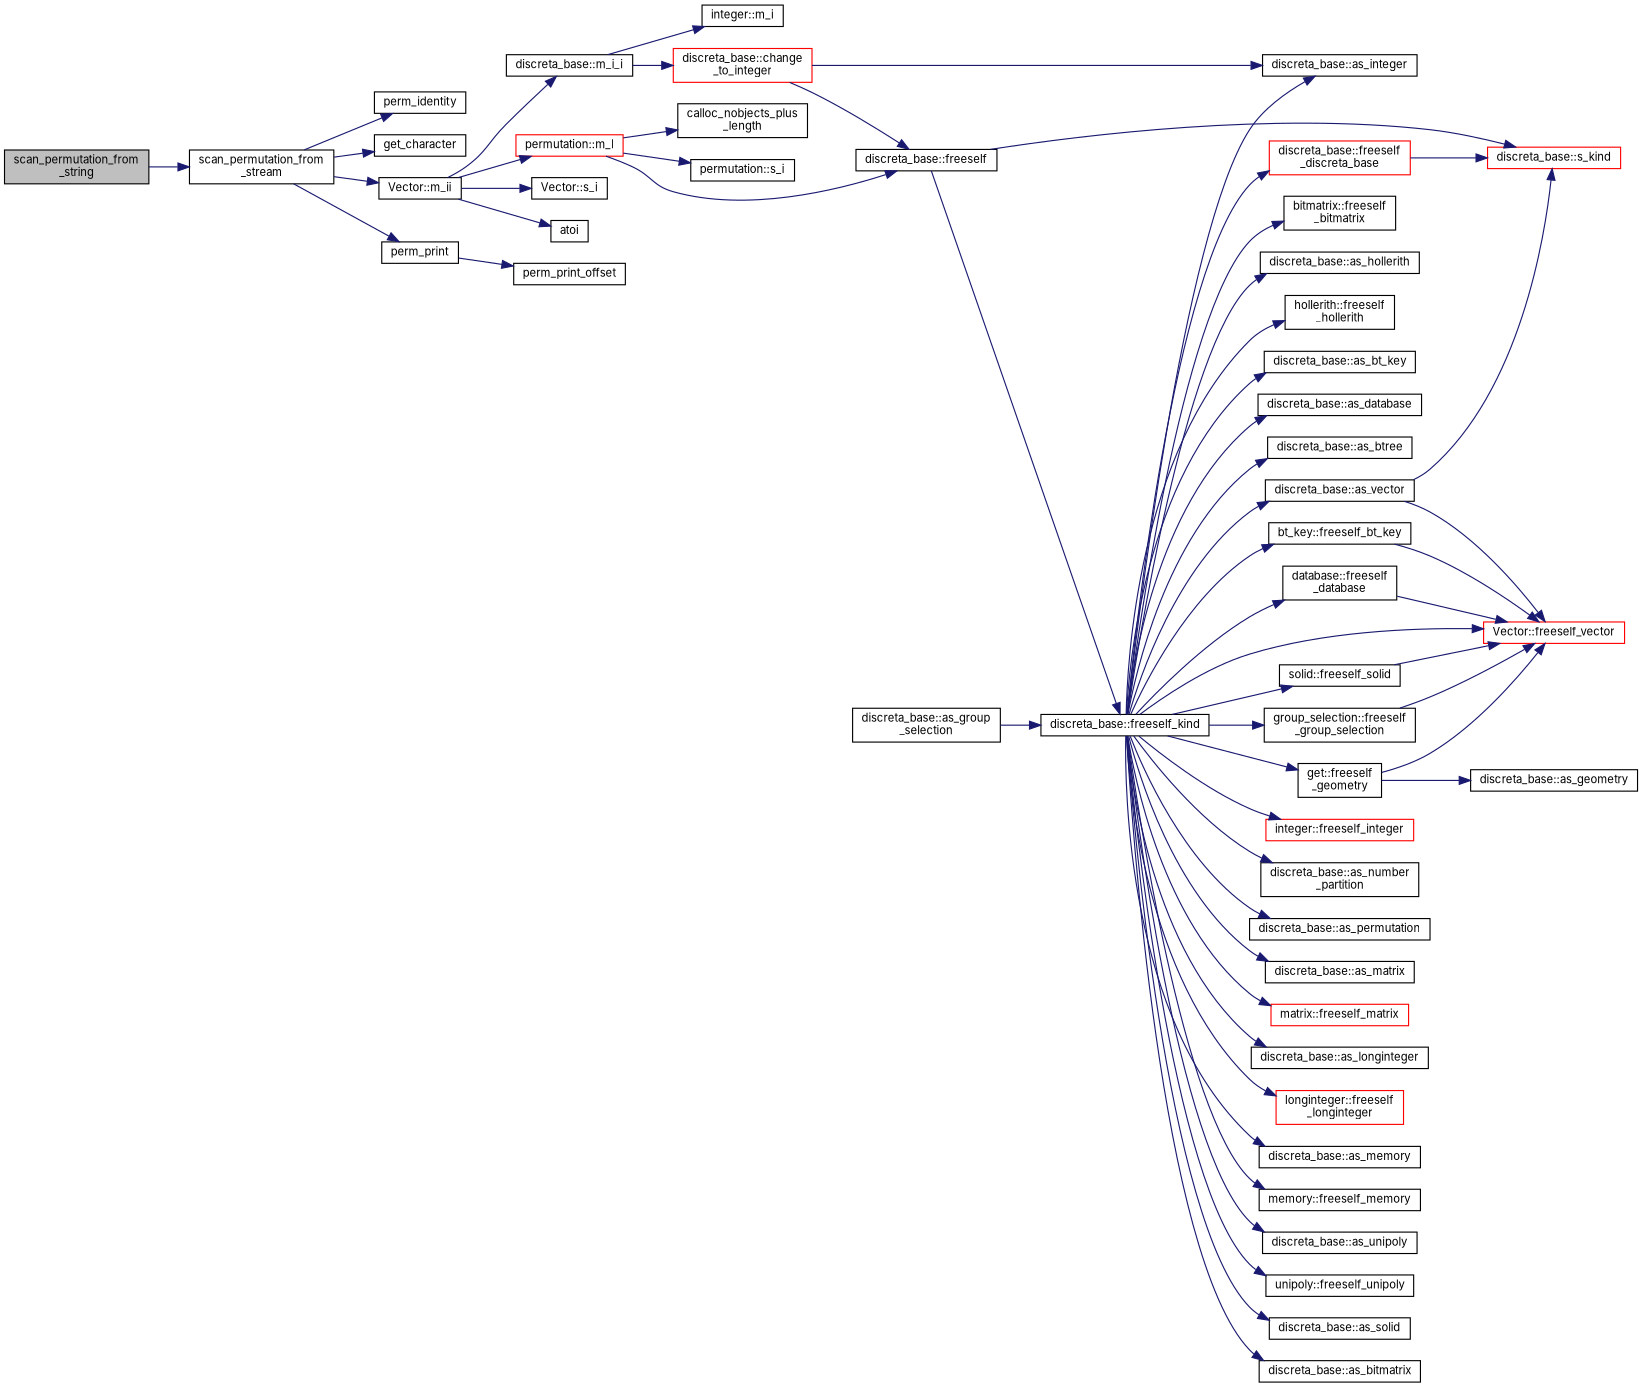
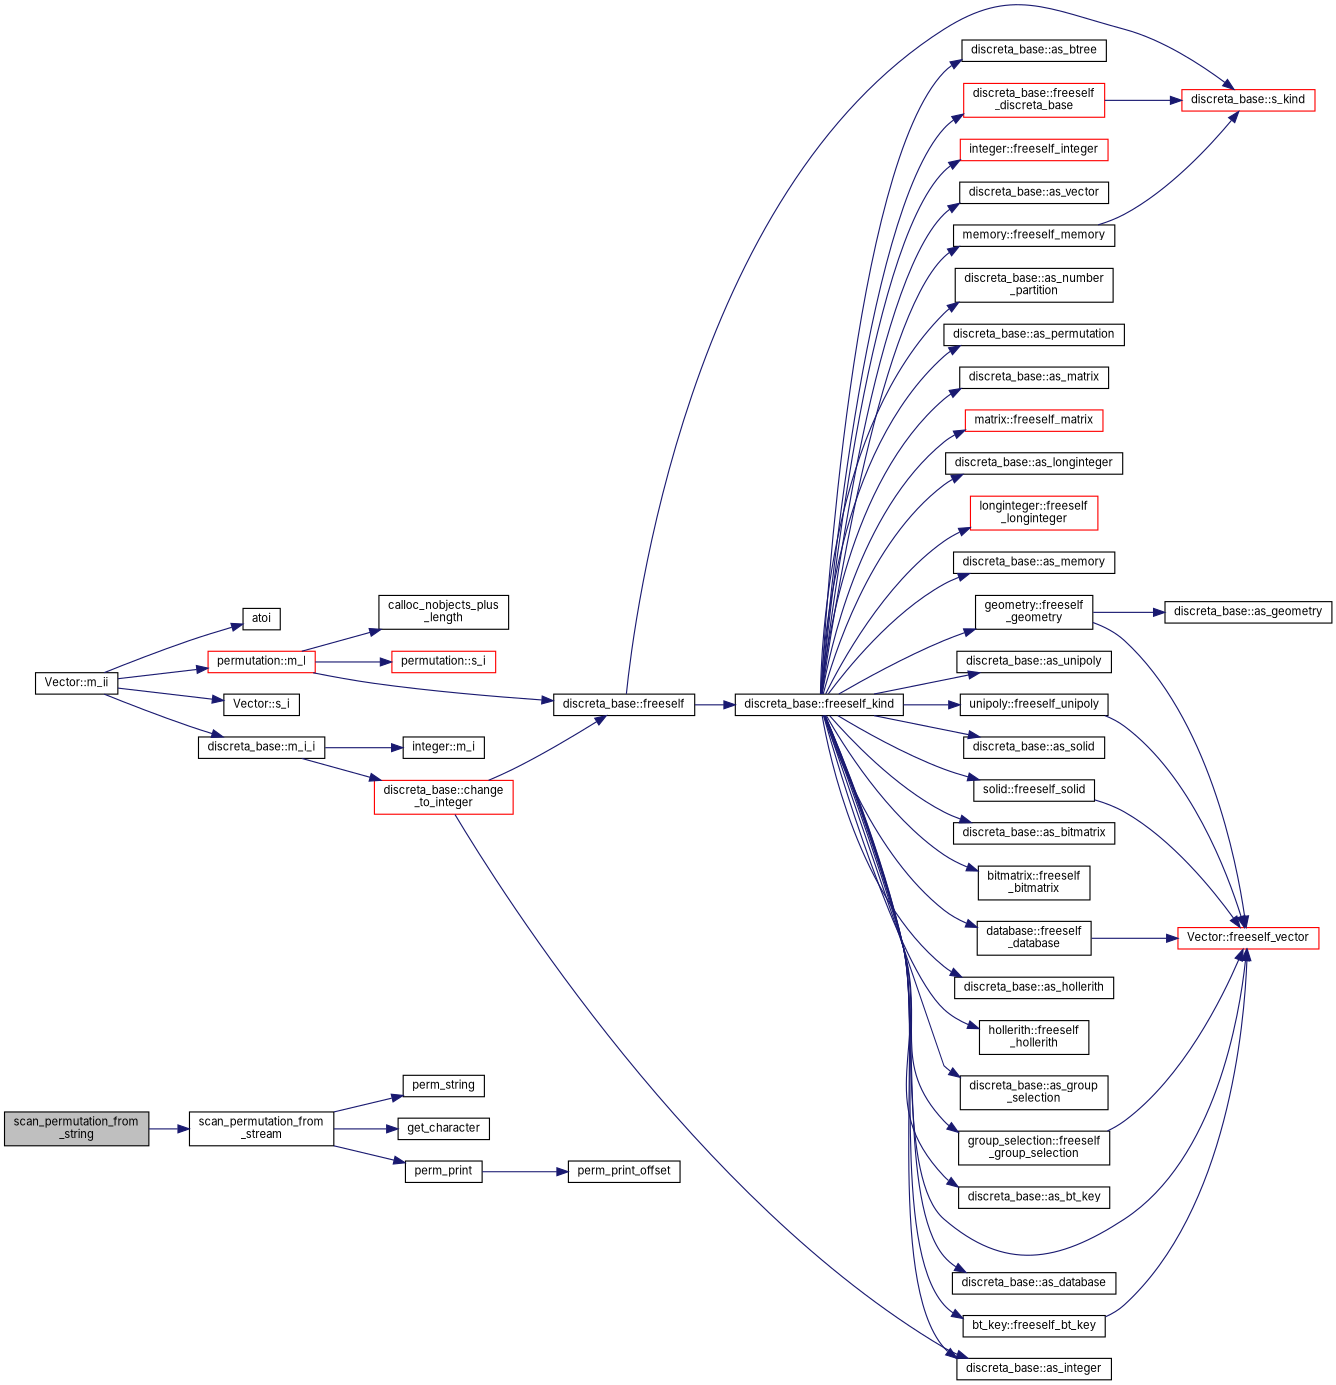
(420, 103) -> (444, 1086)
(743, 170) -> (444, 662)
(351, 179) -> none
(1512, 345) -> (1171, 181)
(1479, 548) -> (1191, 803)
(1015, 725) -> (885, 895)
(1340, 780) -> (1034, 612)
